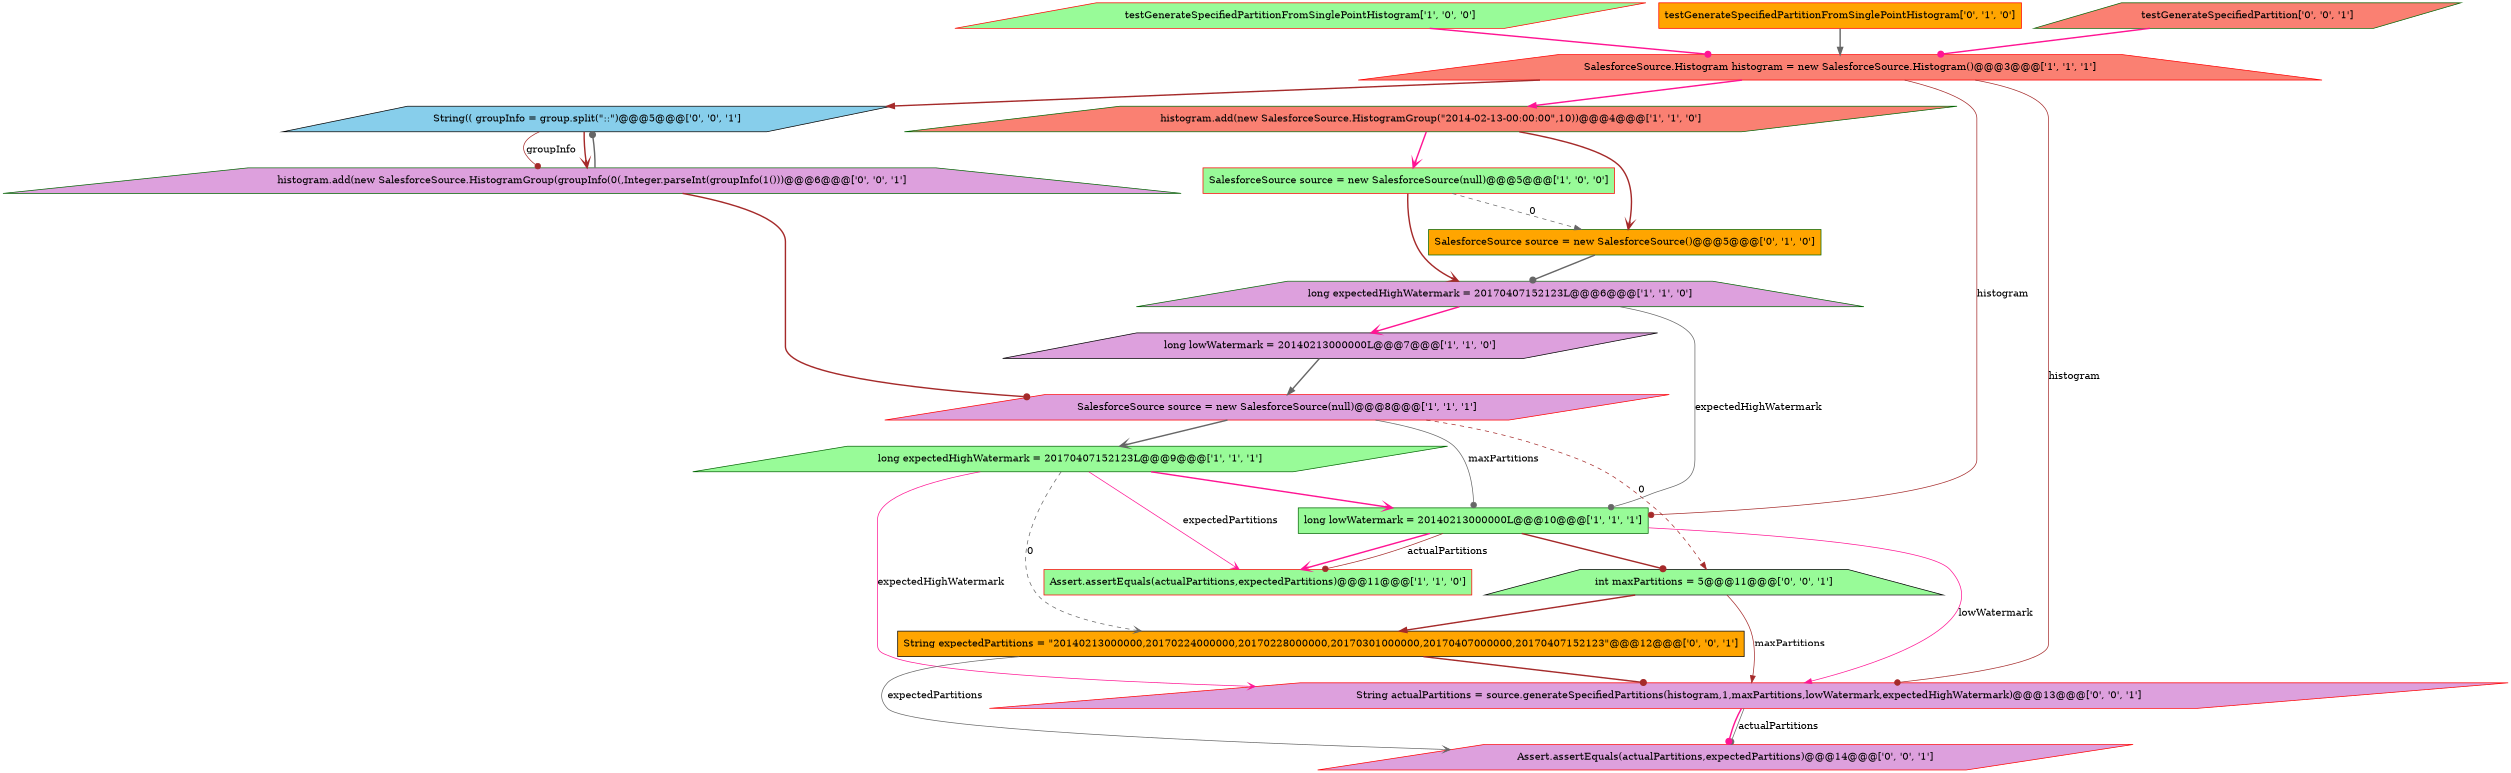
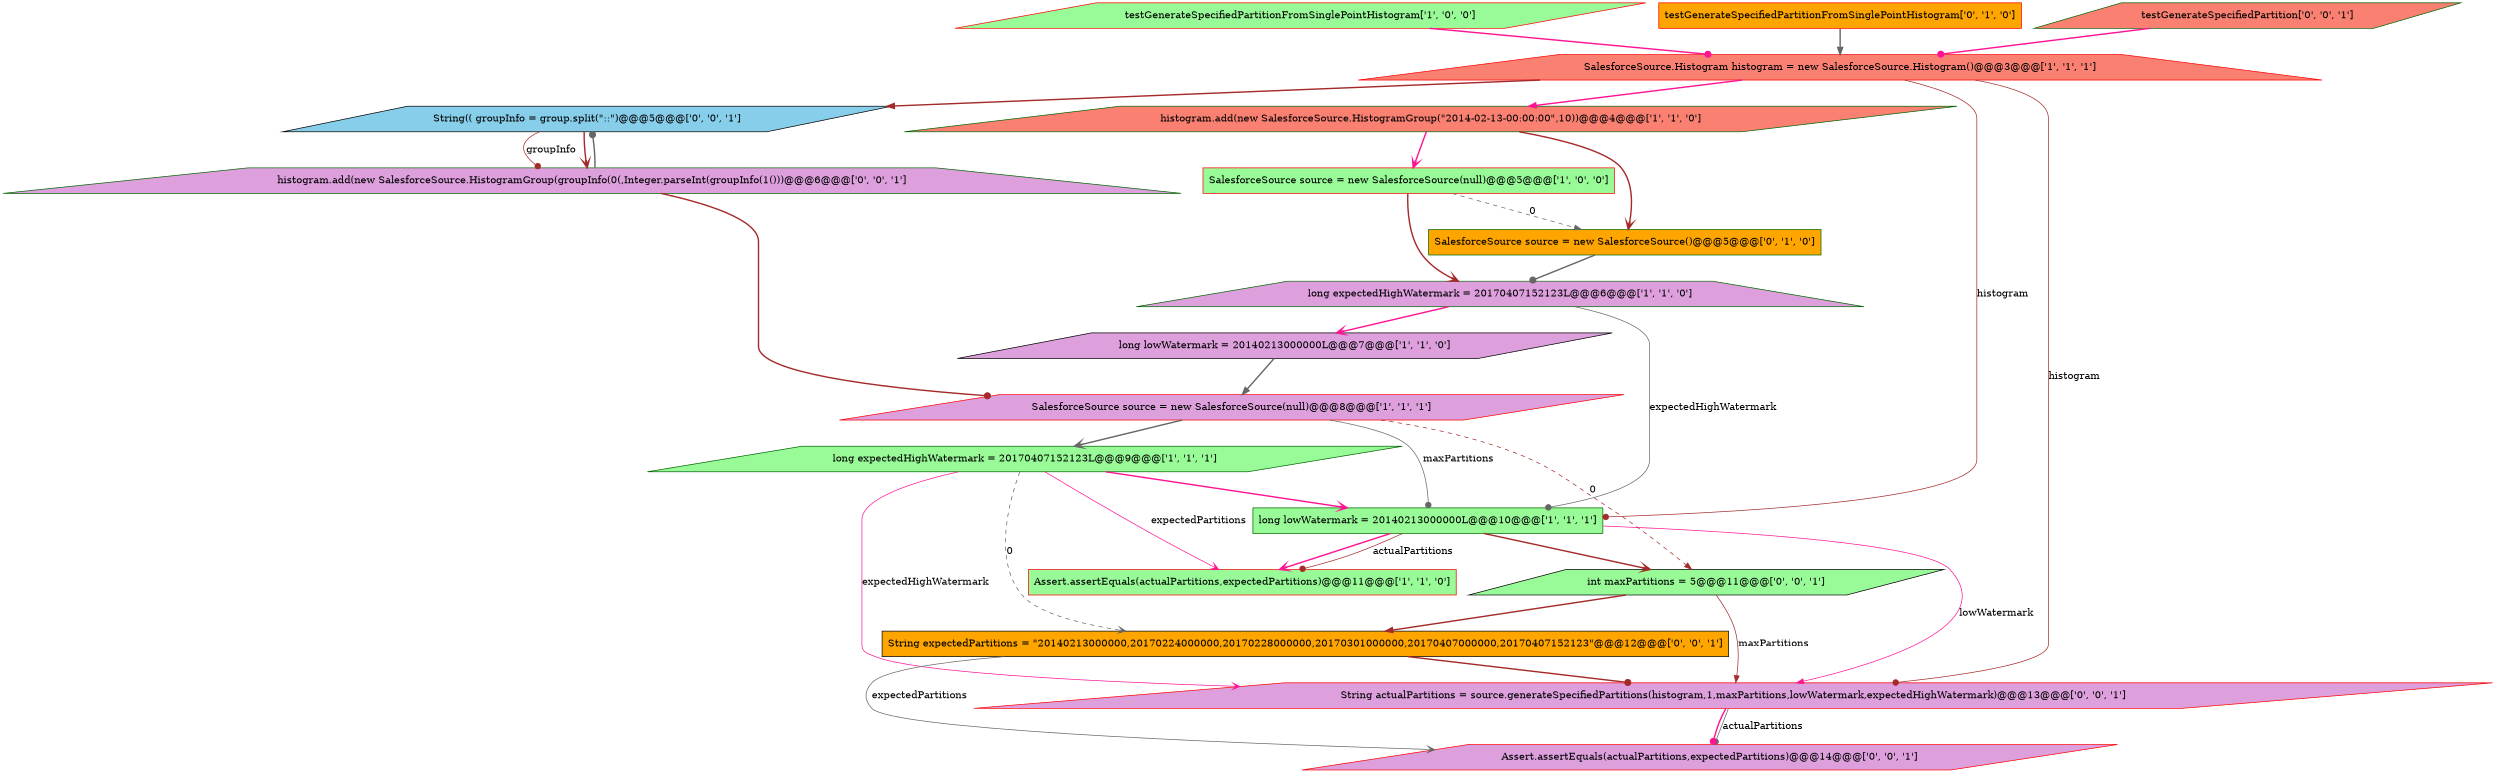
(1591, 551) -> (1564, 551)
(1714, 582) -> (1706, 582)
